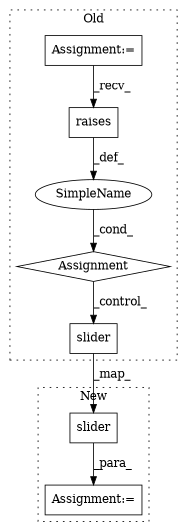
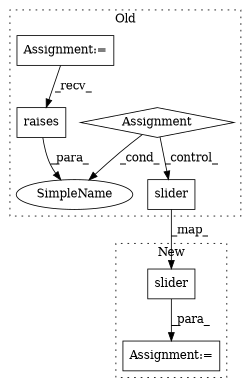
(109, 159) -> (70, 159)
(94, 226) -> (118, 154)
